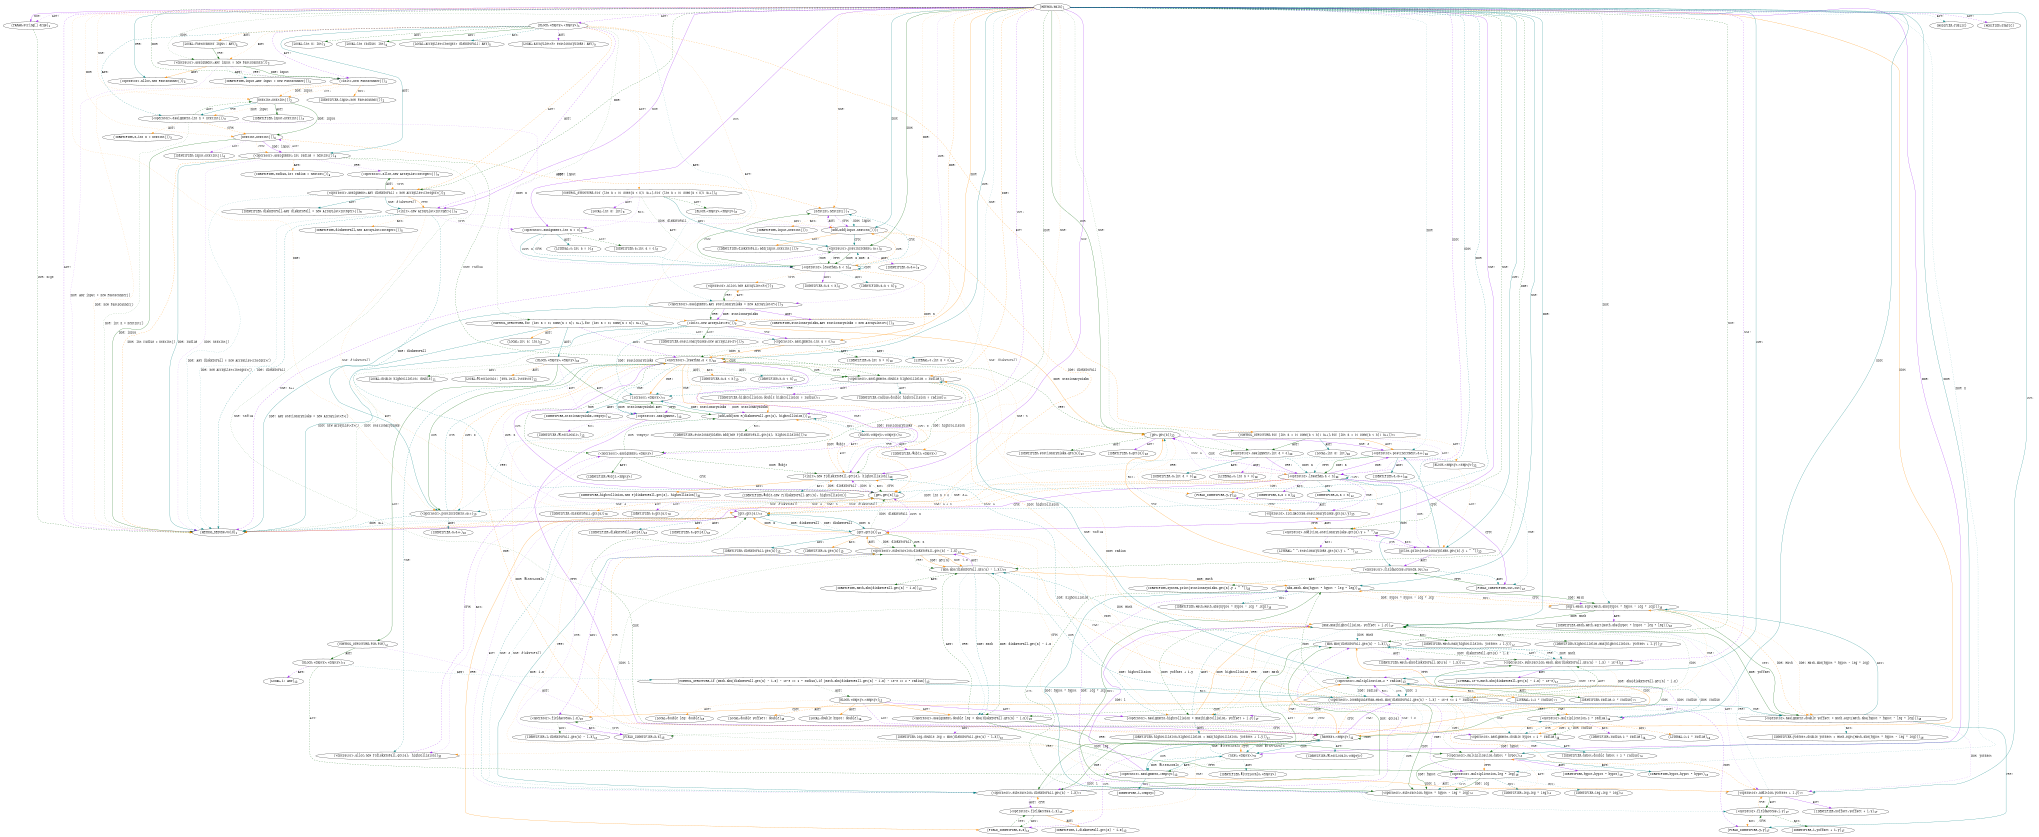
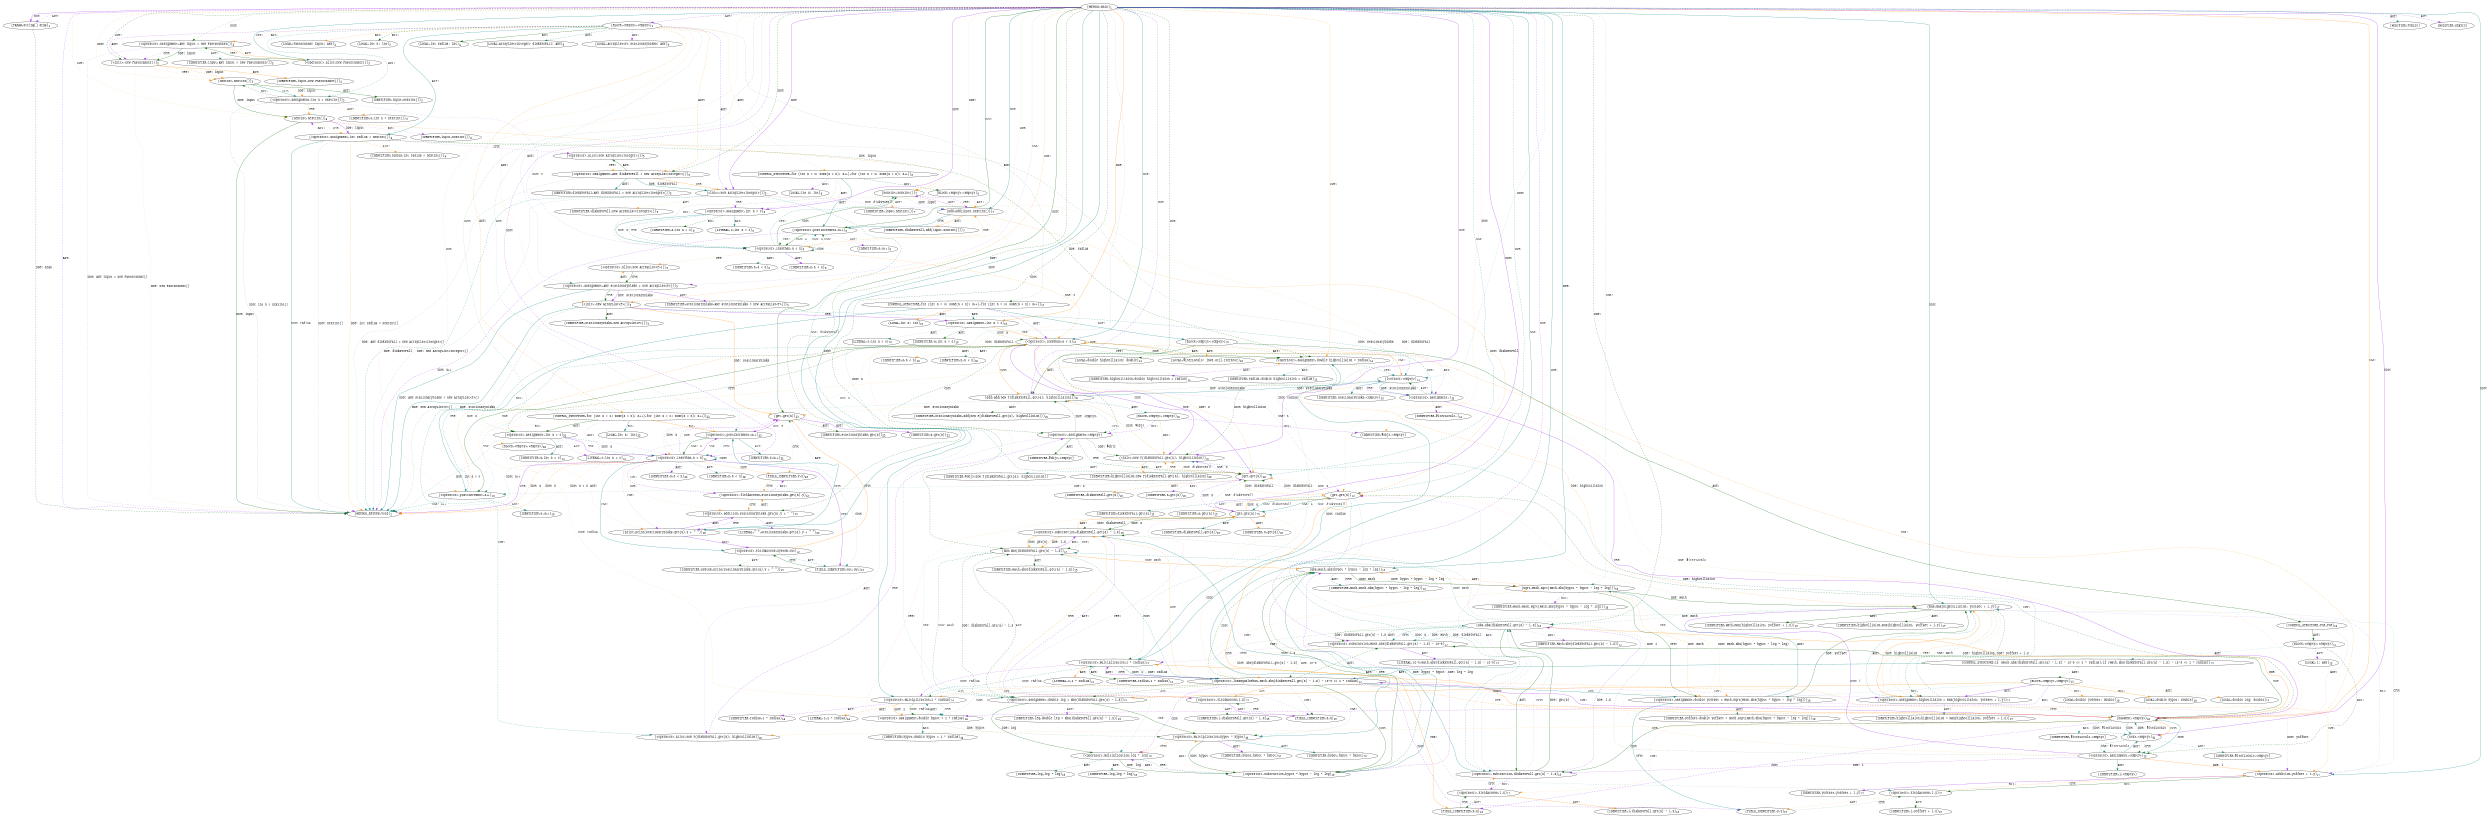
(215, 53) -> (256, 58)
(697, 403) -> (1227, 386)
